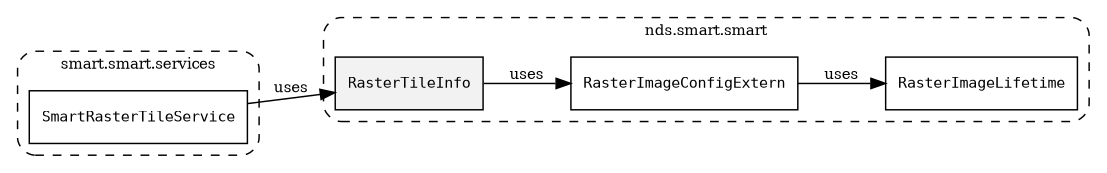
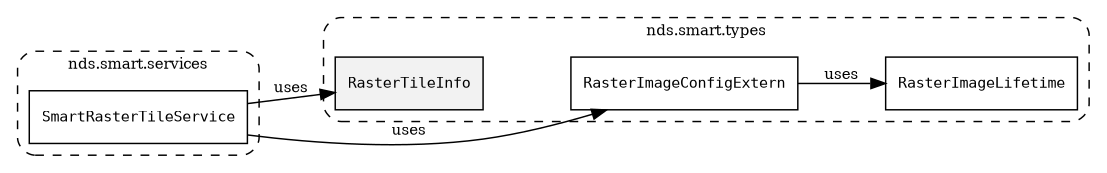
(706, 31) -> (706, 31)
(138, 65) -> (138, 65)
(520, 83) -> (421, 144)
